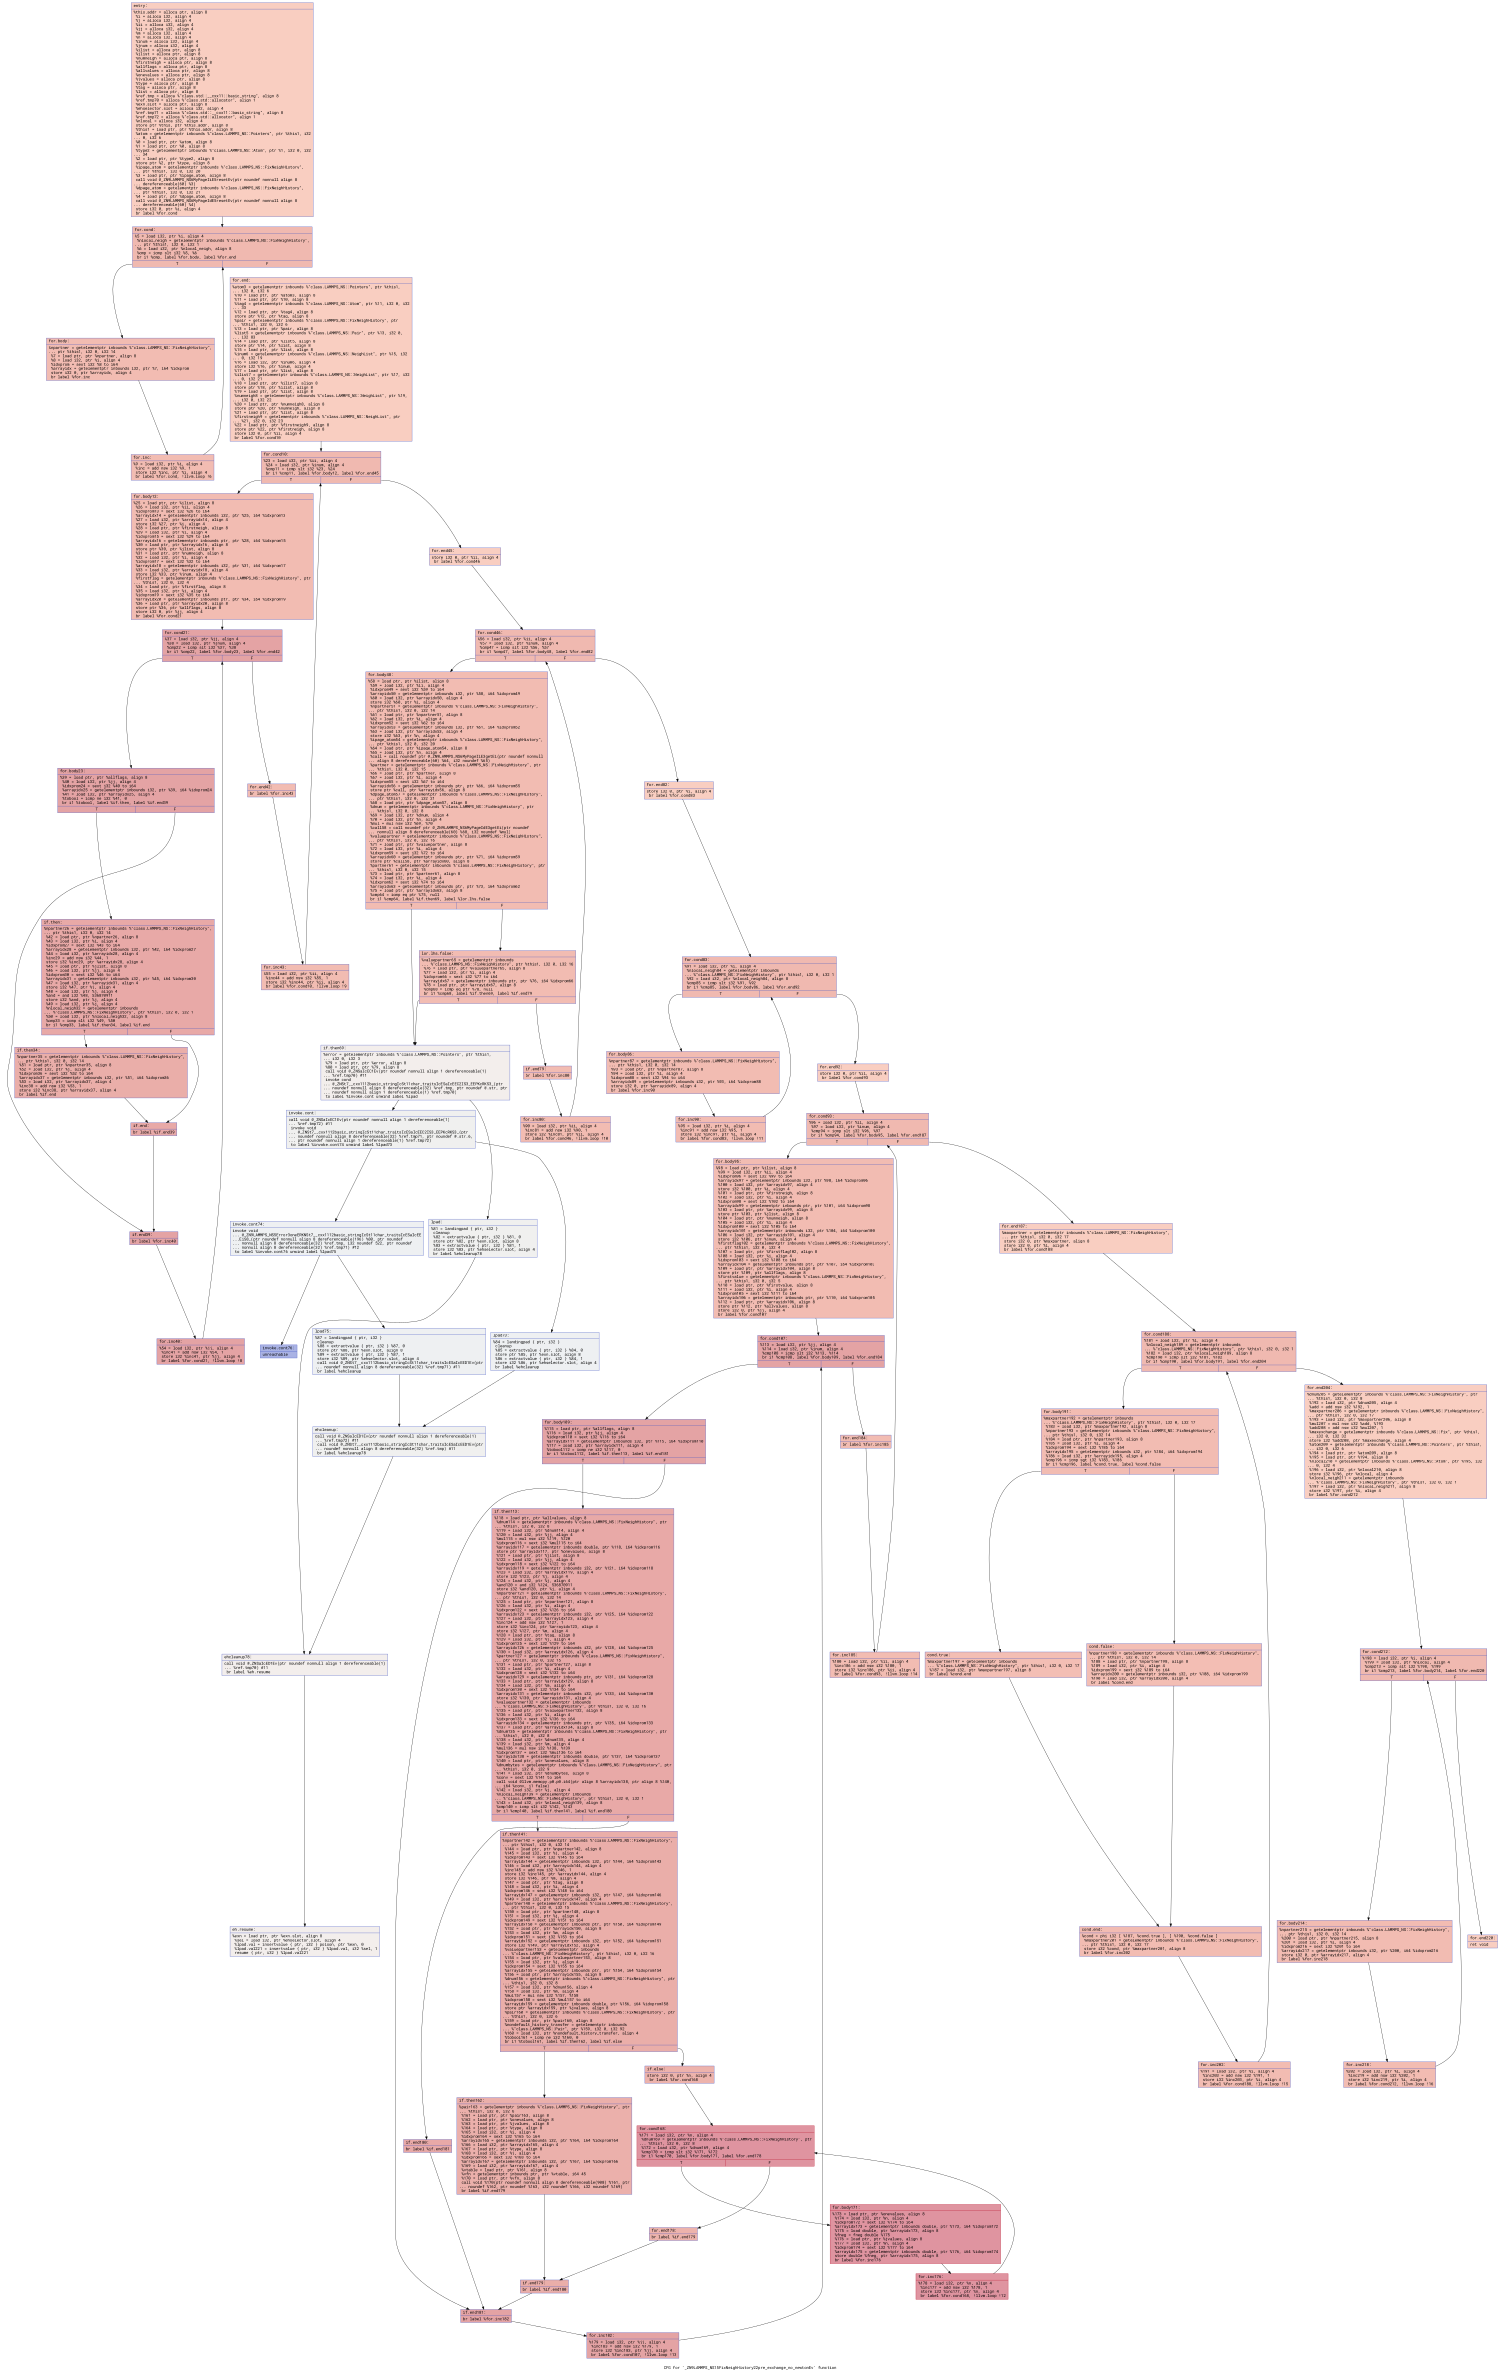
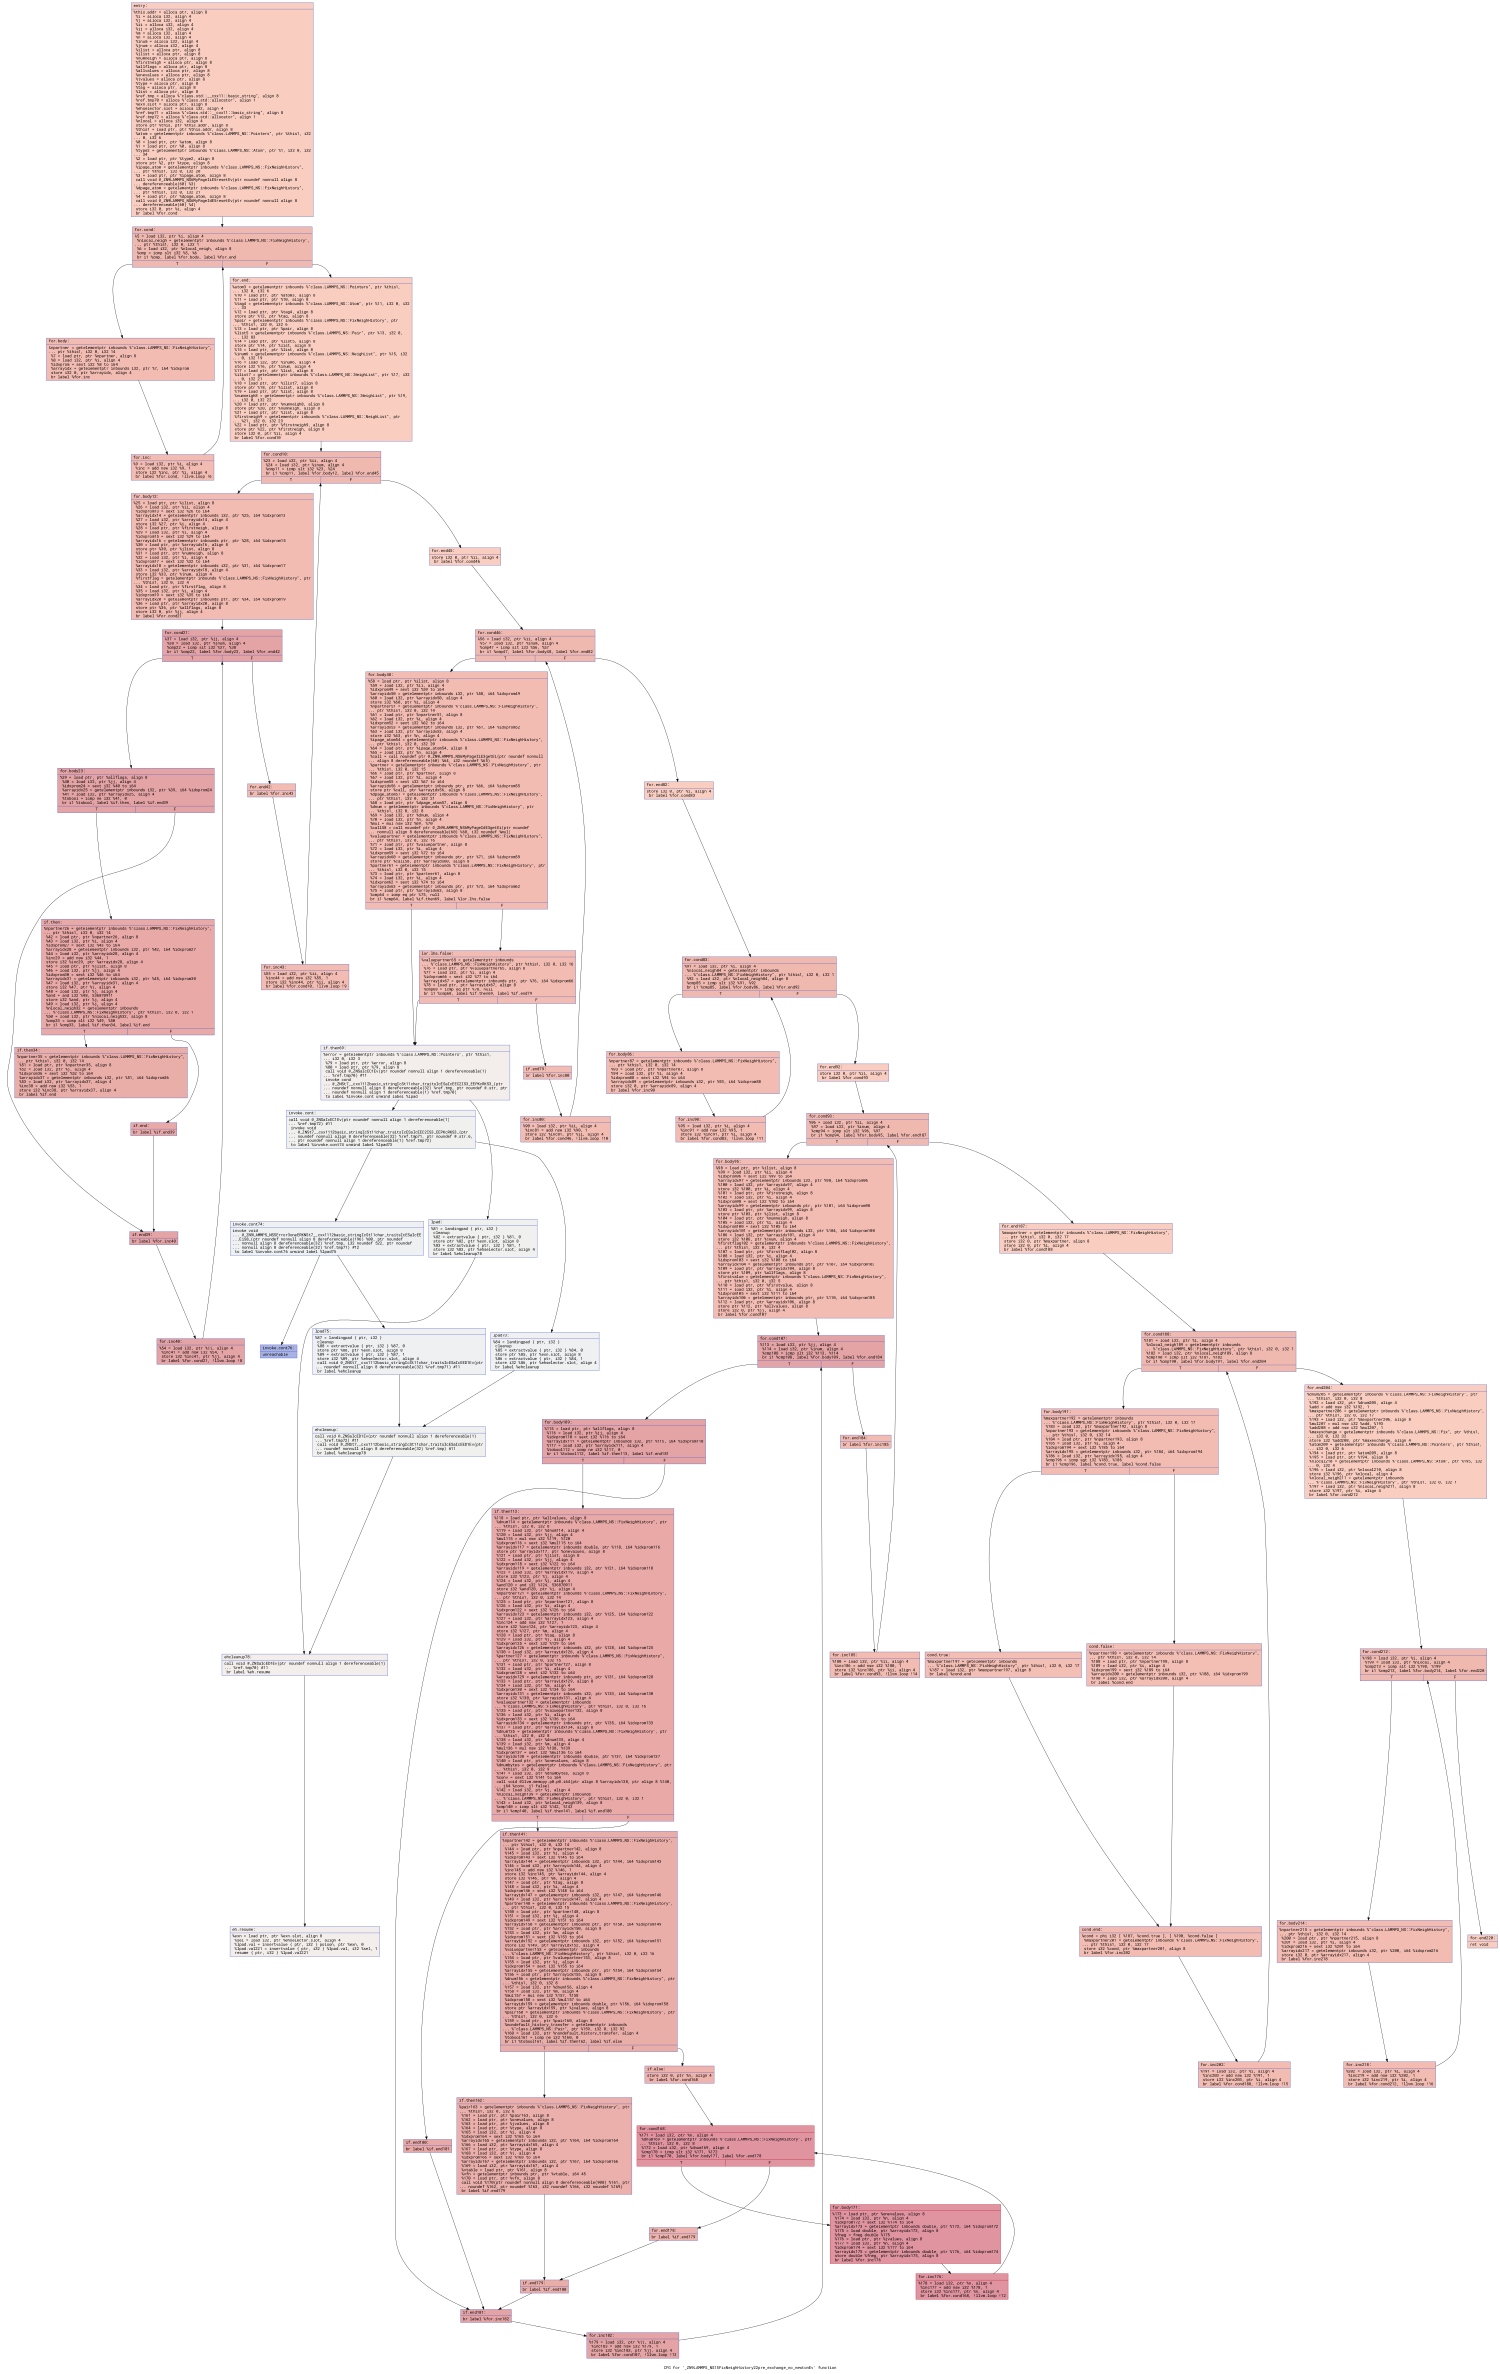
none -> (323, 267)
(135, 1109) -> none
